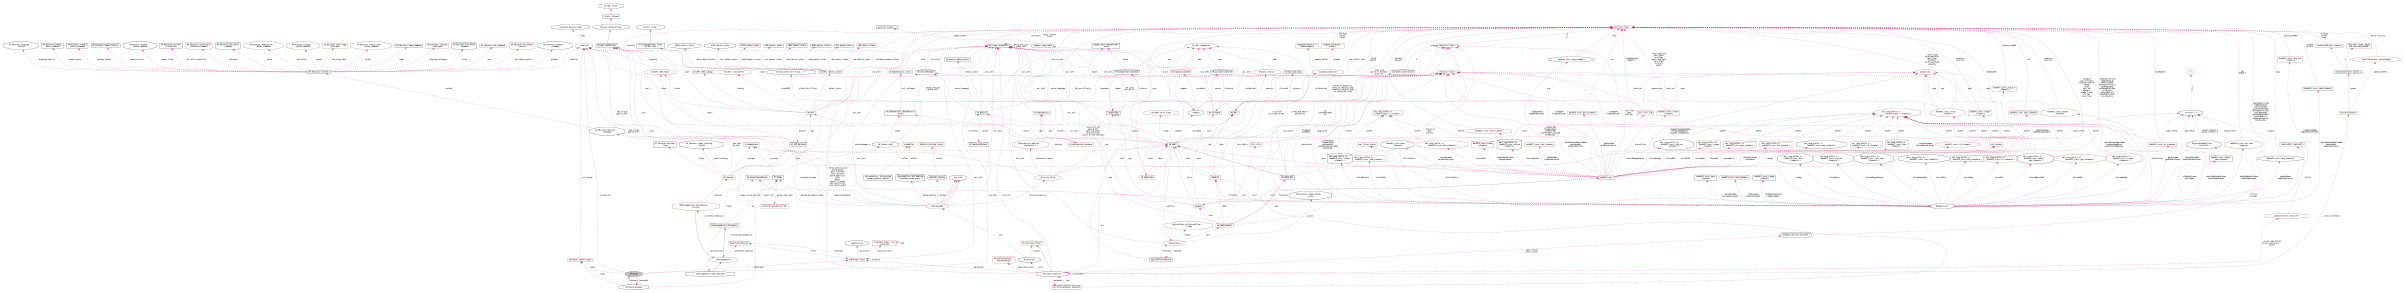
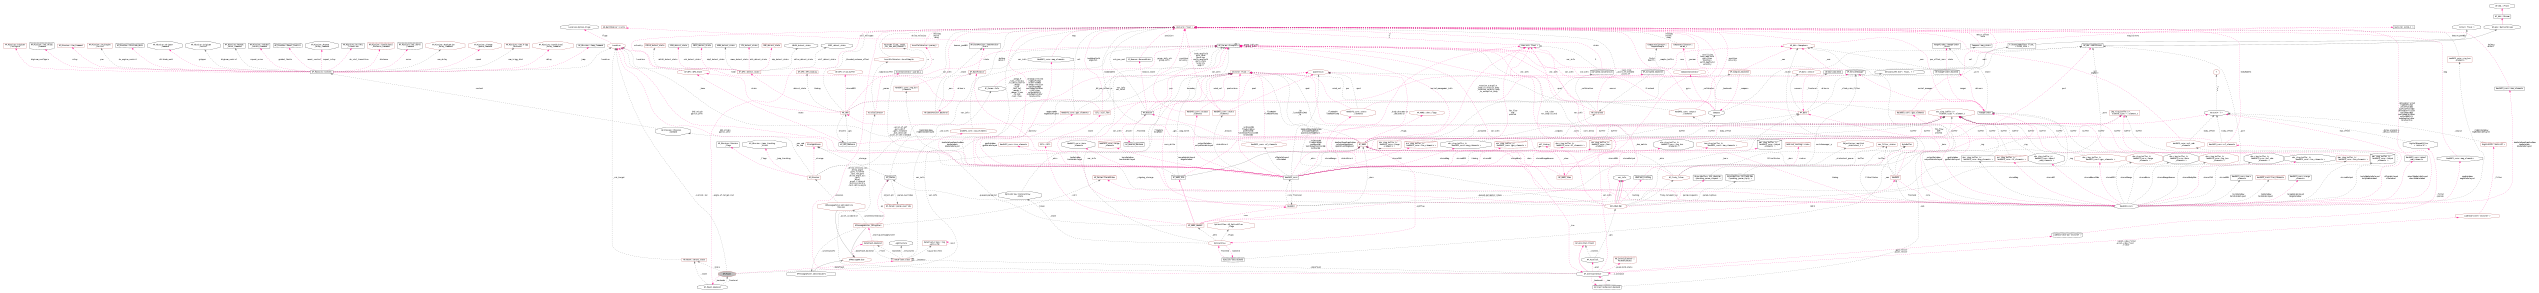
(967, 40) -> (2110, 34)
none -> (130, 46)
(522, 46) -> (100, 46)
(893, 130) -> (981, 58)
none -> (1680, 197)
